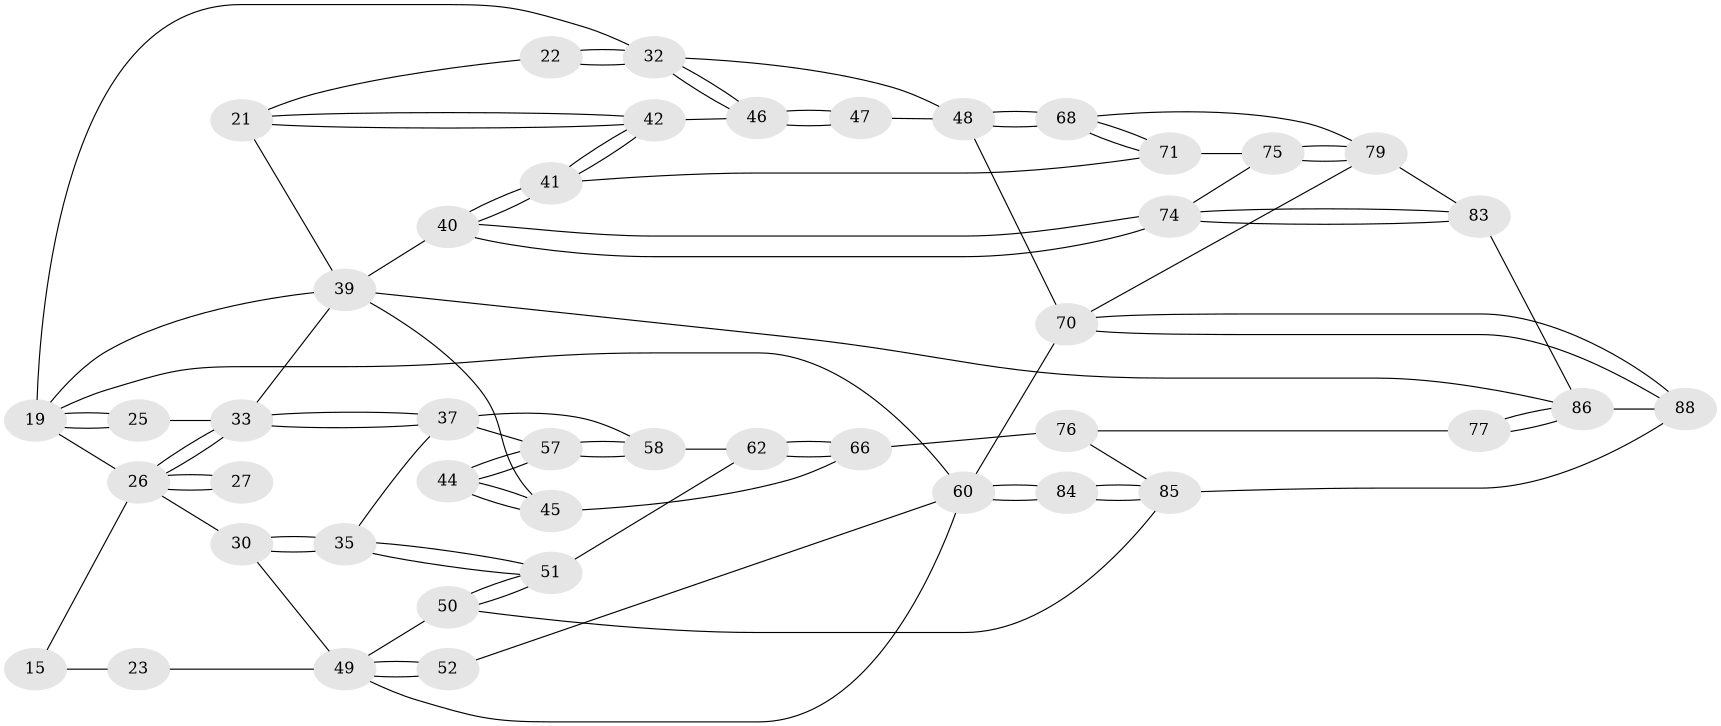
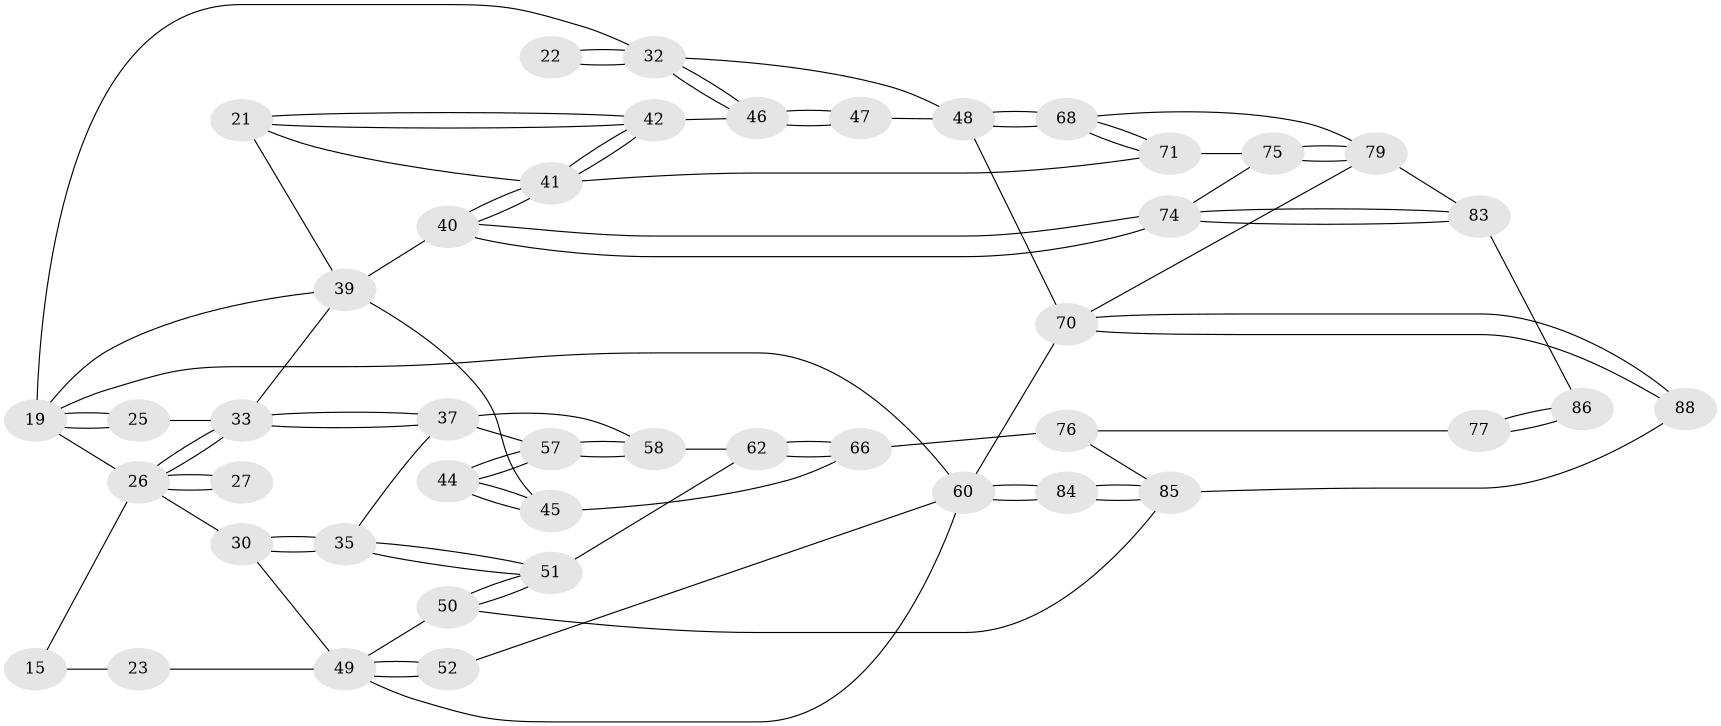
(393, 77) -> (393, 163)
(964, 362) -> none
(1634, 409) -> none
